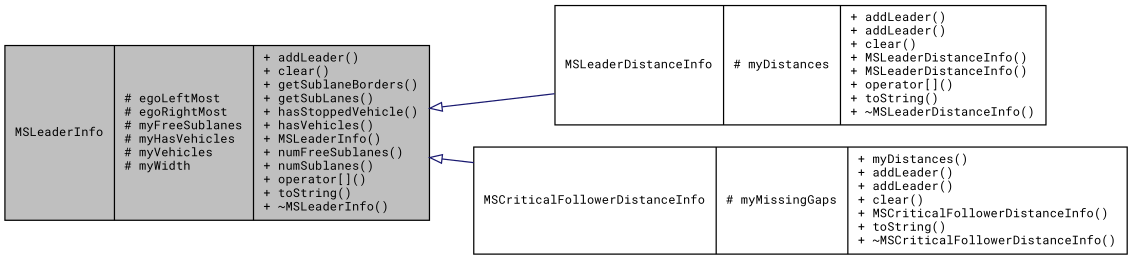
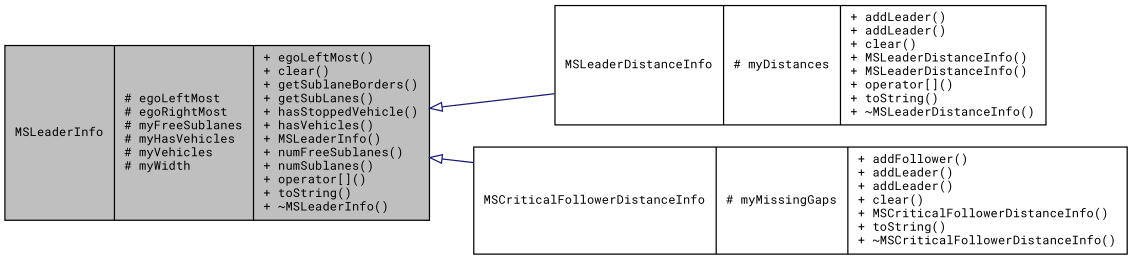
(312, 58) -> (319, 58)
(914, 159) -> (914, 159)
